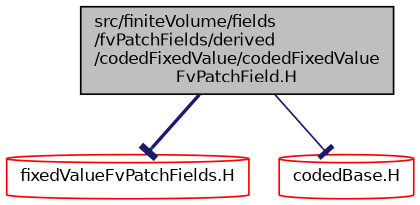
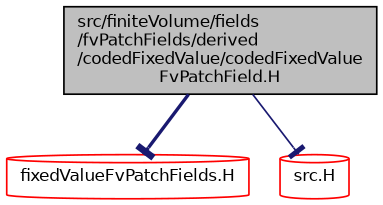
(346, 177) -> (315, 177)
